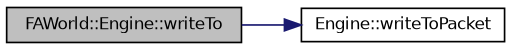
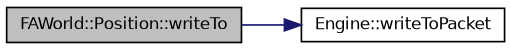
(124, 25) -> (124, 25)
